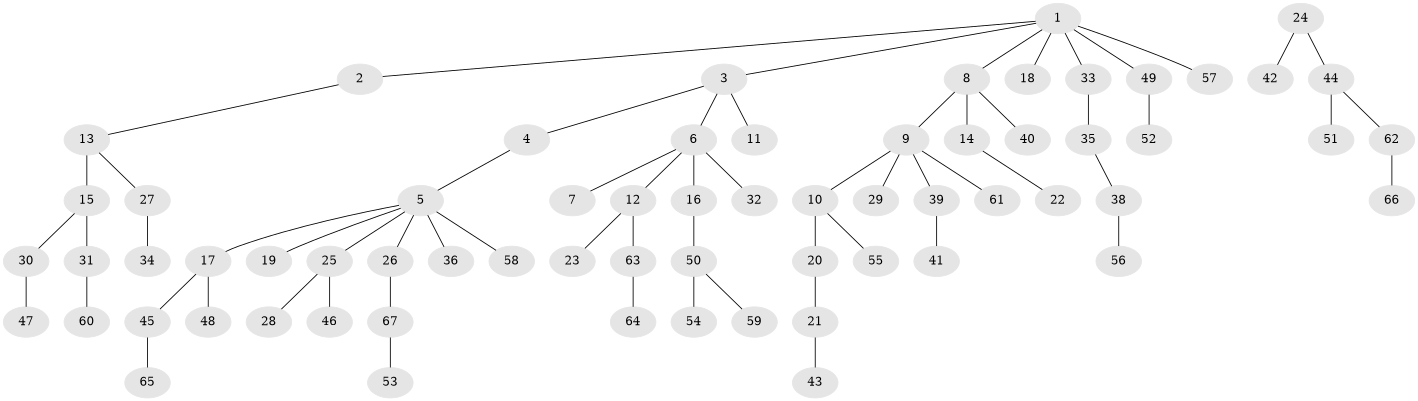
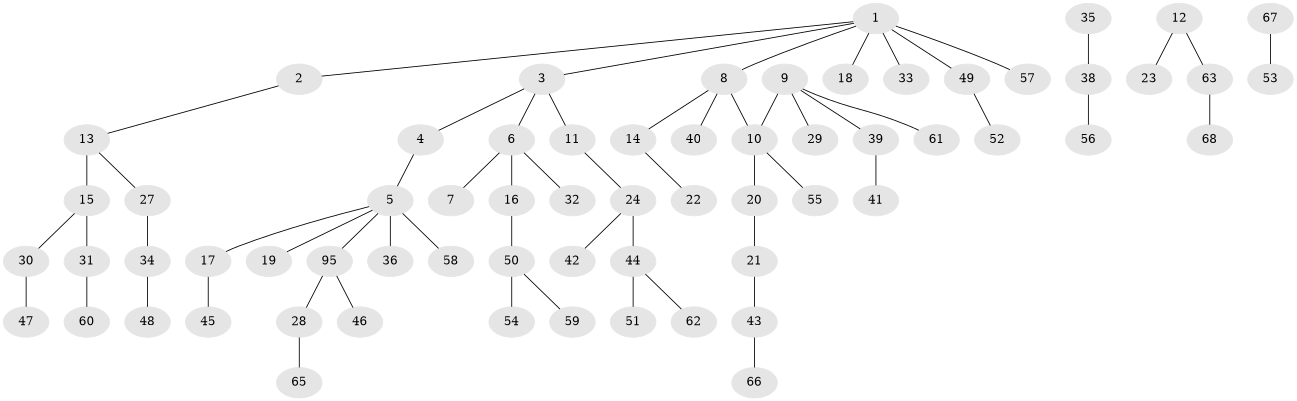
(937, 110) -> (739, 110)
(1088, 110) -> none
none -> (603, 170)
(664, 170) -> none
(1392, 170) -> (755, 352)
(330, 261) -> (330, 261)
(390, 261) -> none
(208, 292) -> (148, 292)
(633, 322) -> (1210, 140)
(148, 352) -> (299, 352)
